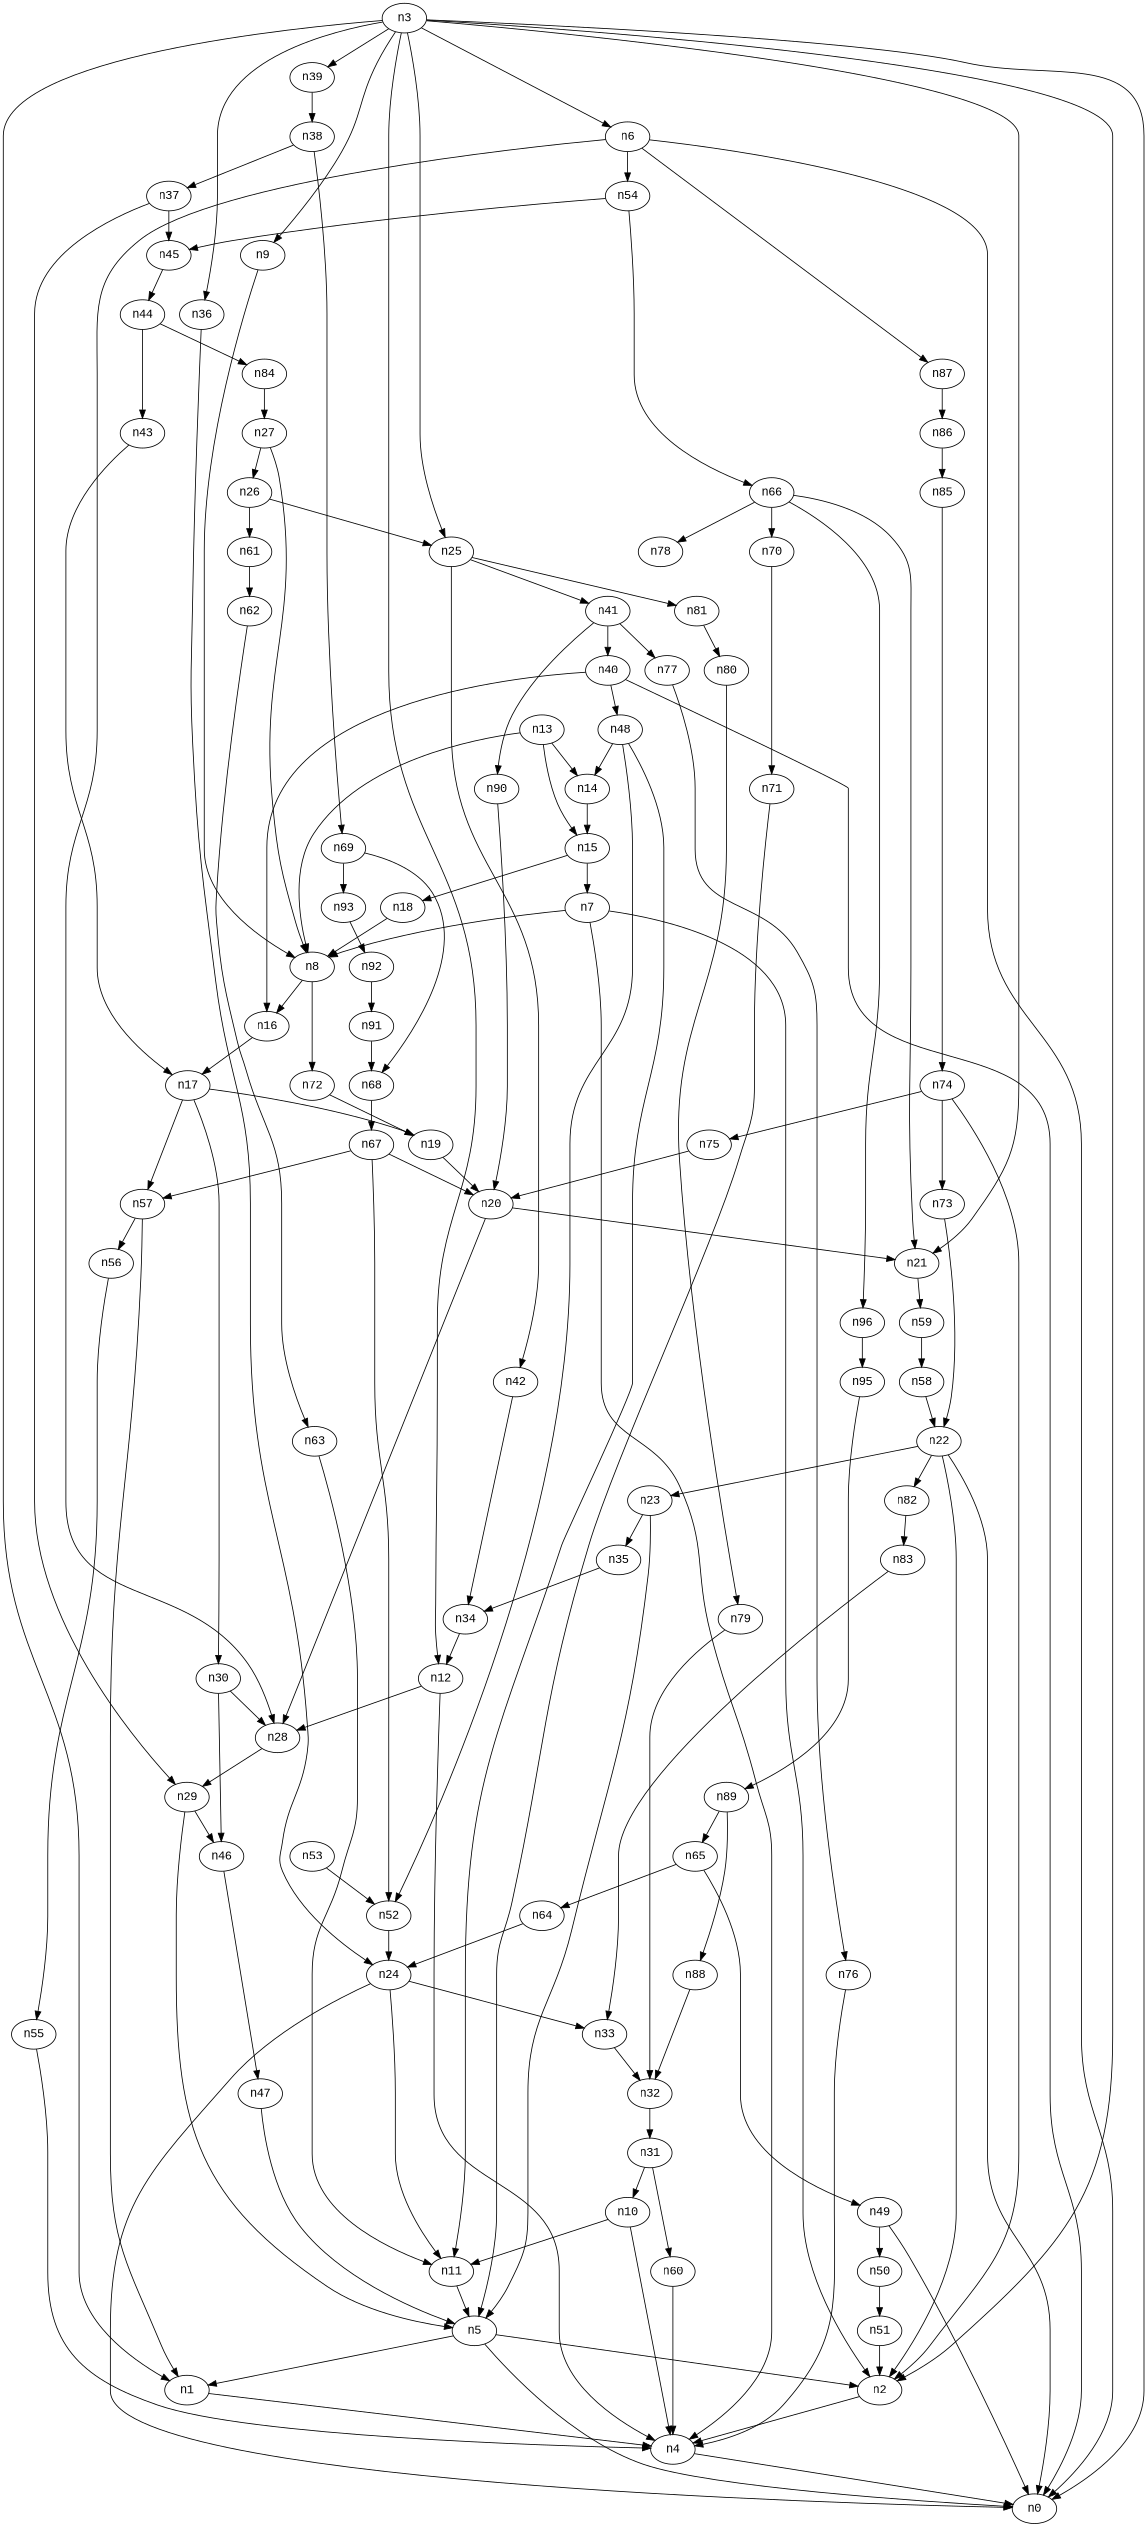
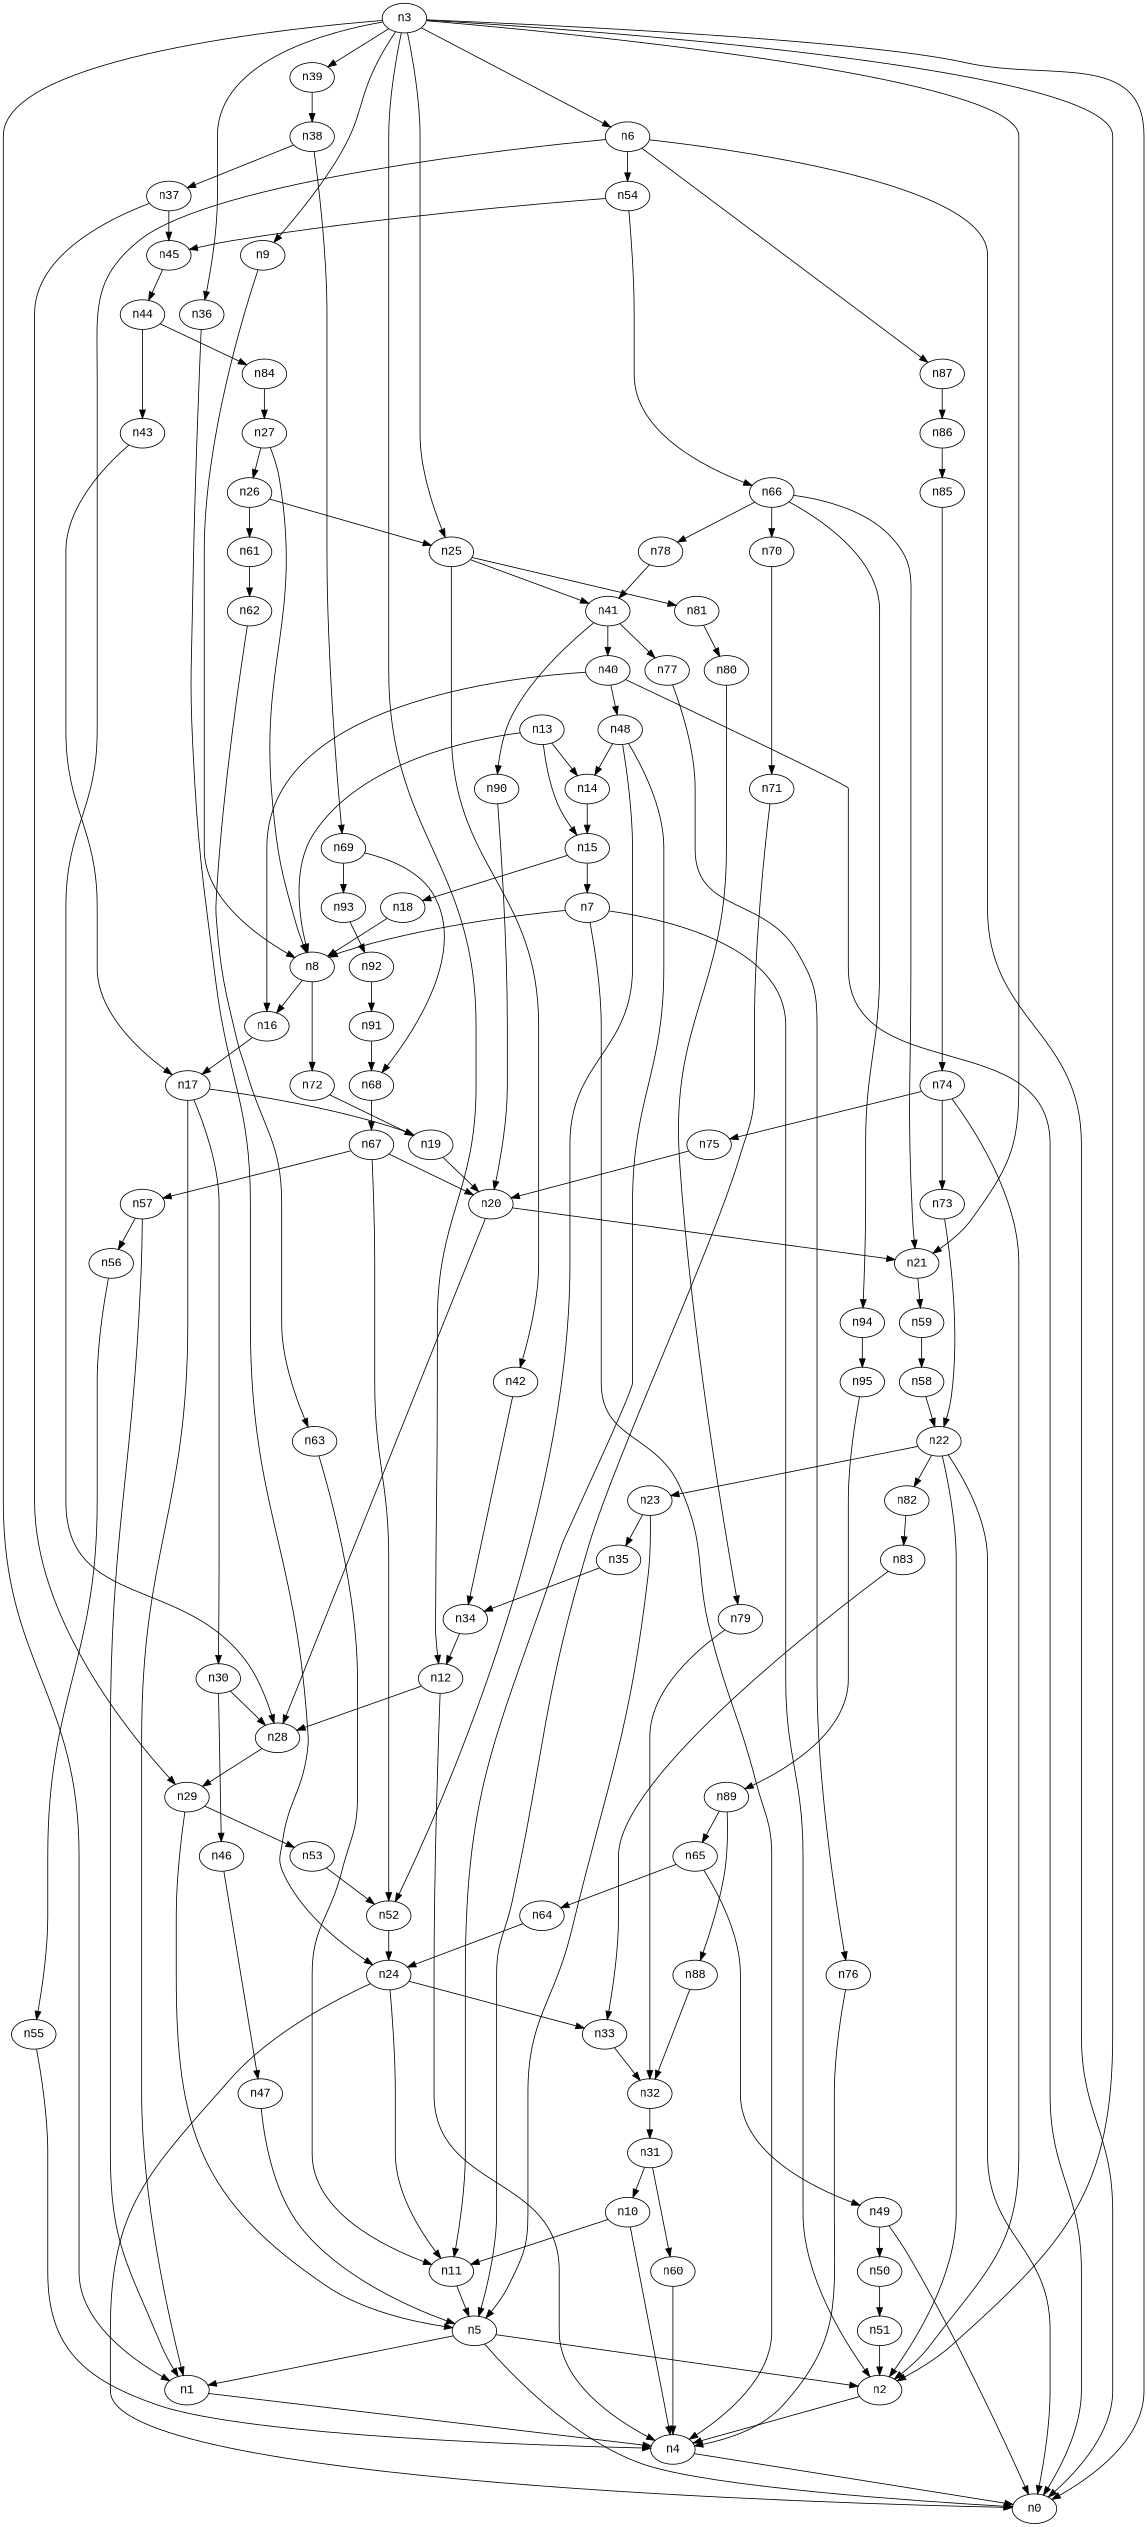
none -> (637, 578)
(167, 1141) -> (142, 1734)
(862, 1323) -> (862, 1323)
(202, 1823) -> (246, 1825)
